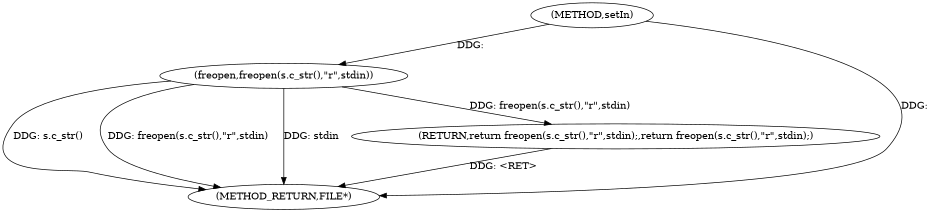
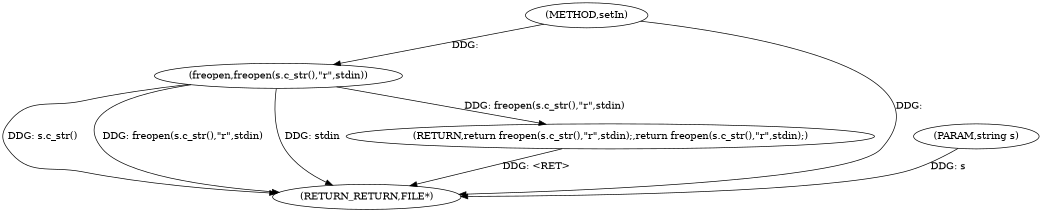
none -> (976, 136)
(284, 197) -> (367, 197)
